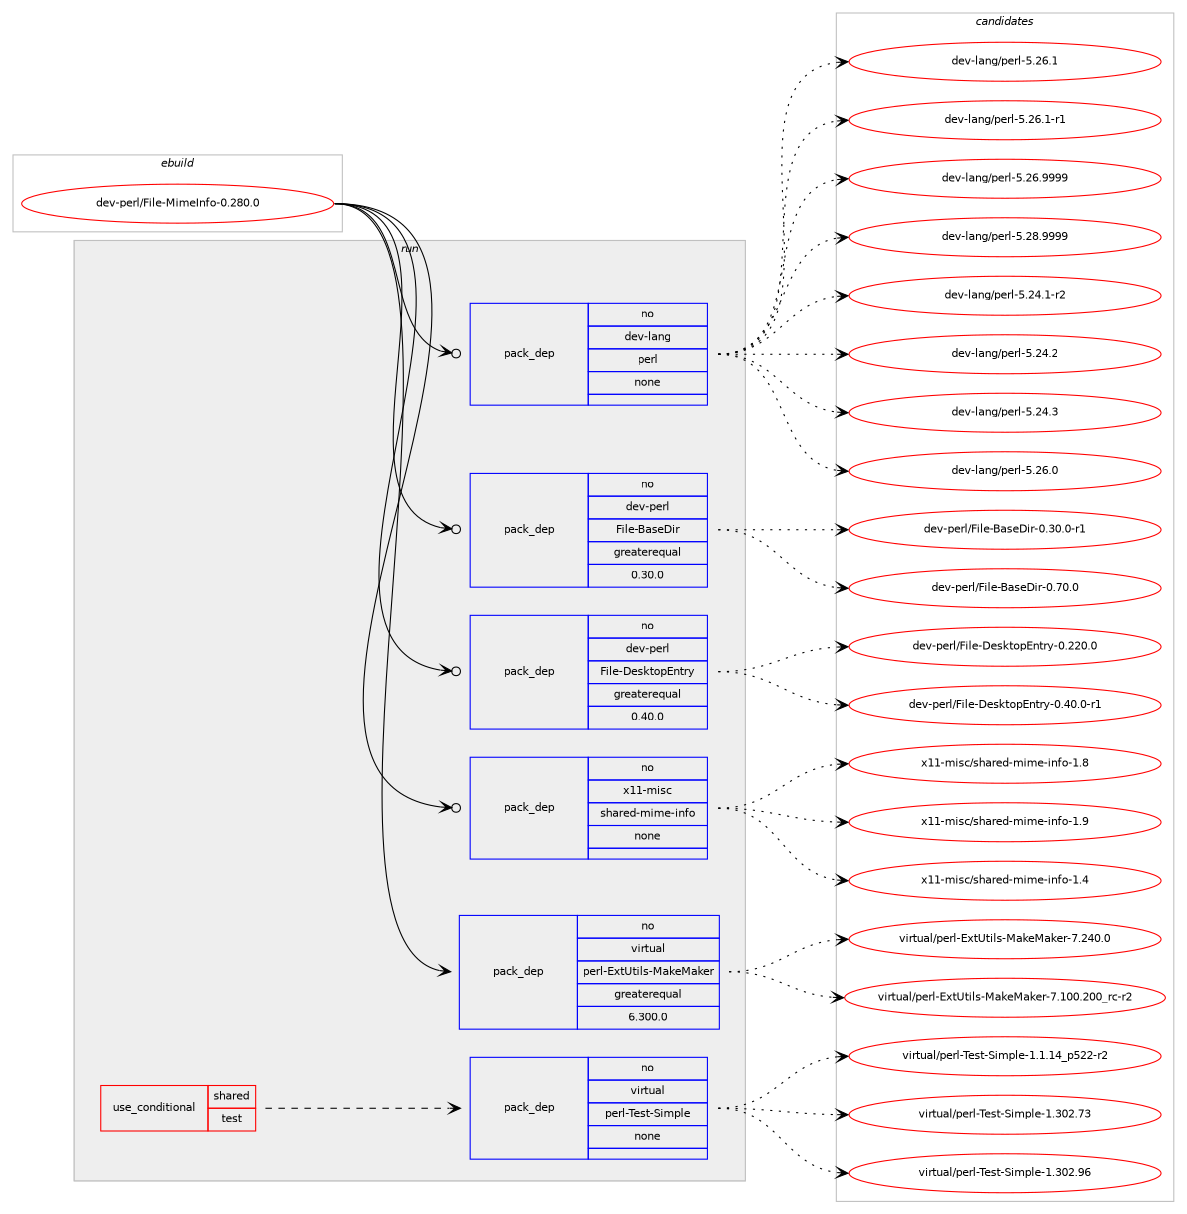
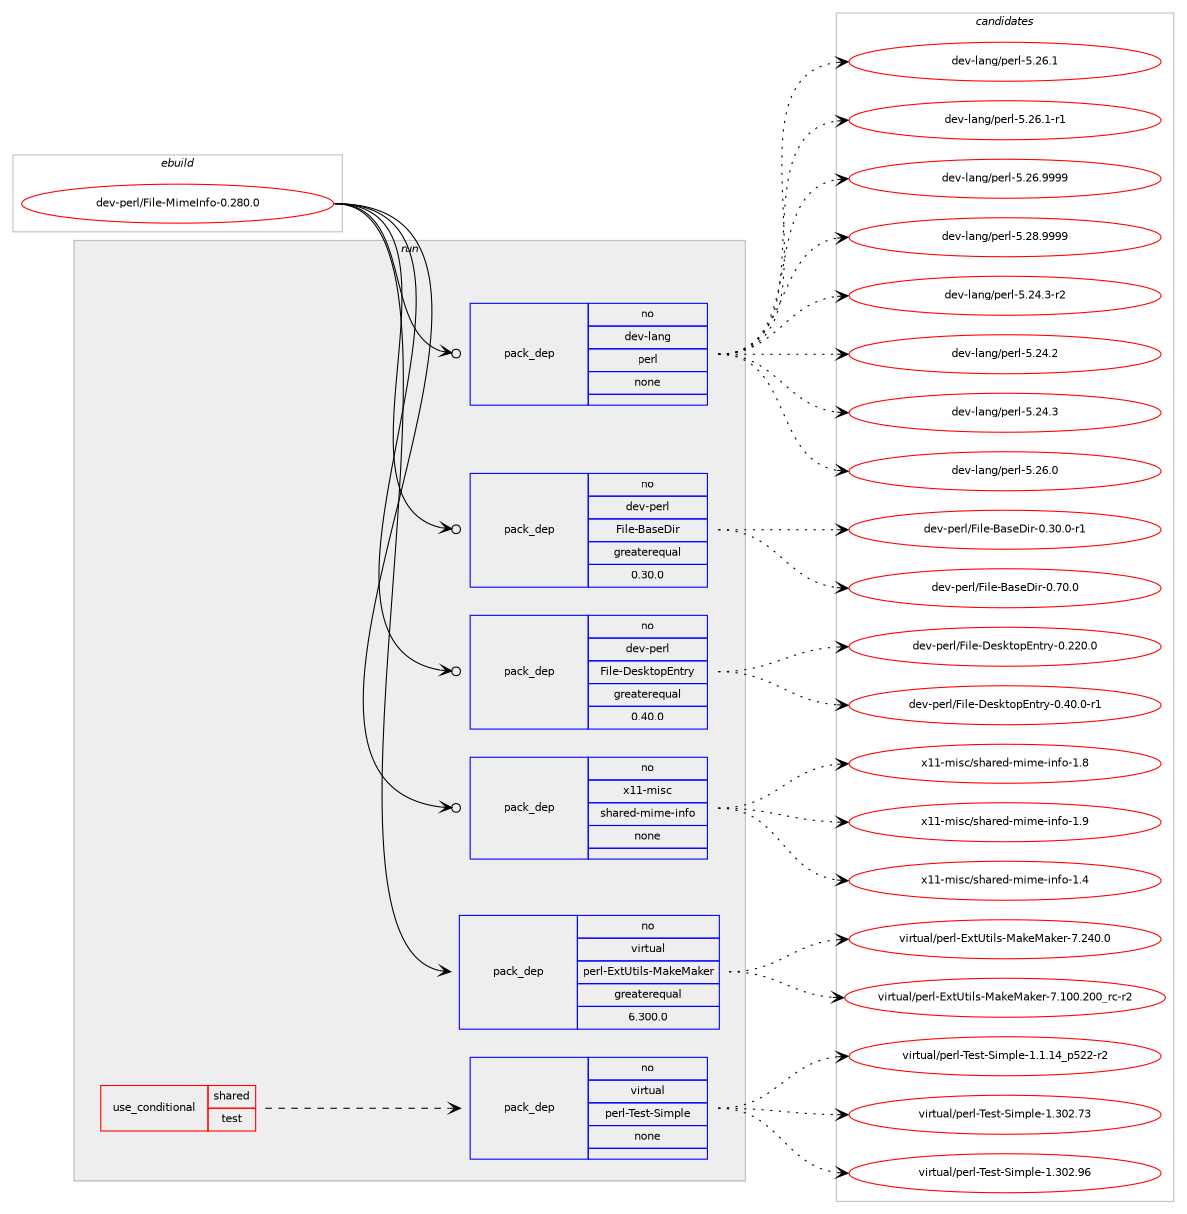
(1005, 296) -> (1005, 296)
